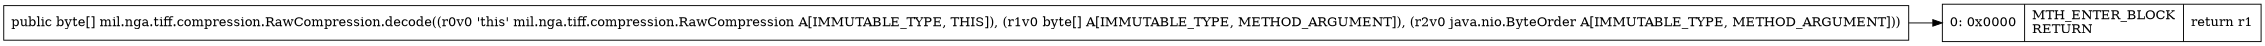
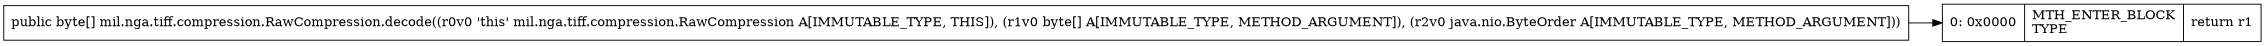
(2062, 29) -> (2050, 29)
